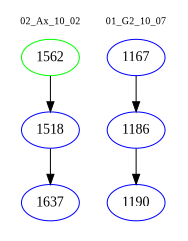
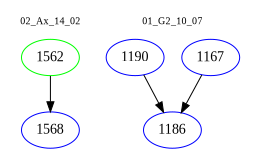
(51, 22) -> (51, 22)
(50, 130) -> (50, 130)
(136, 161) -> (151, 89)
(50, 203) -> none
